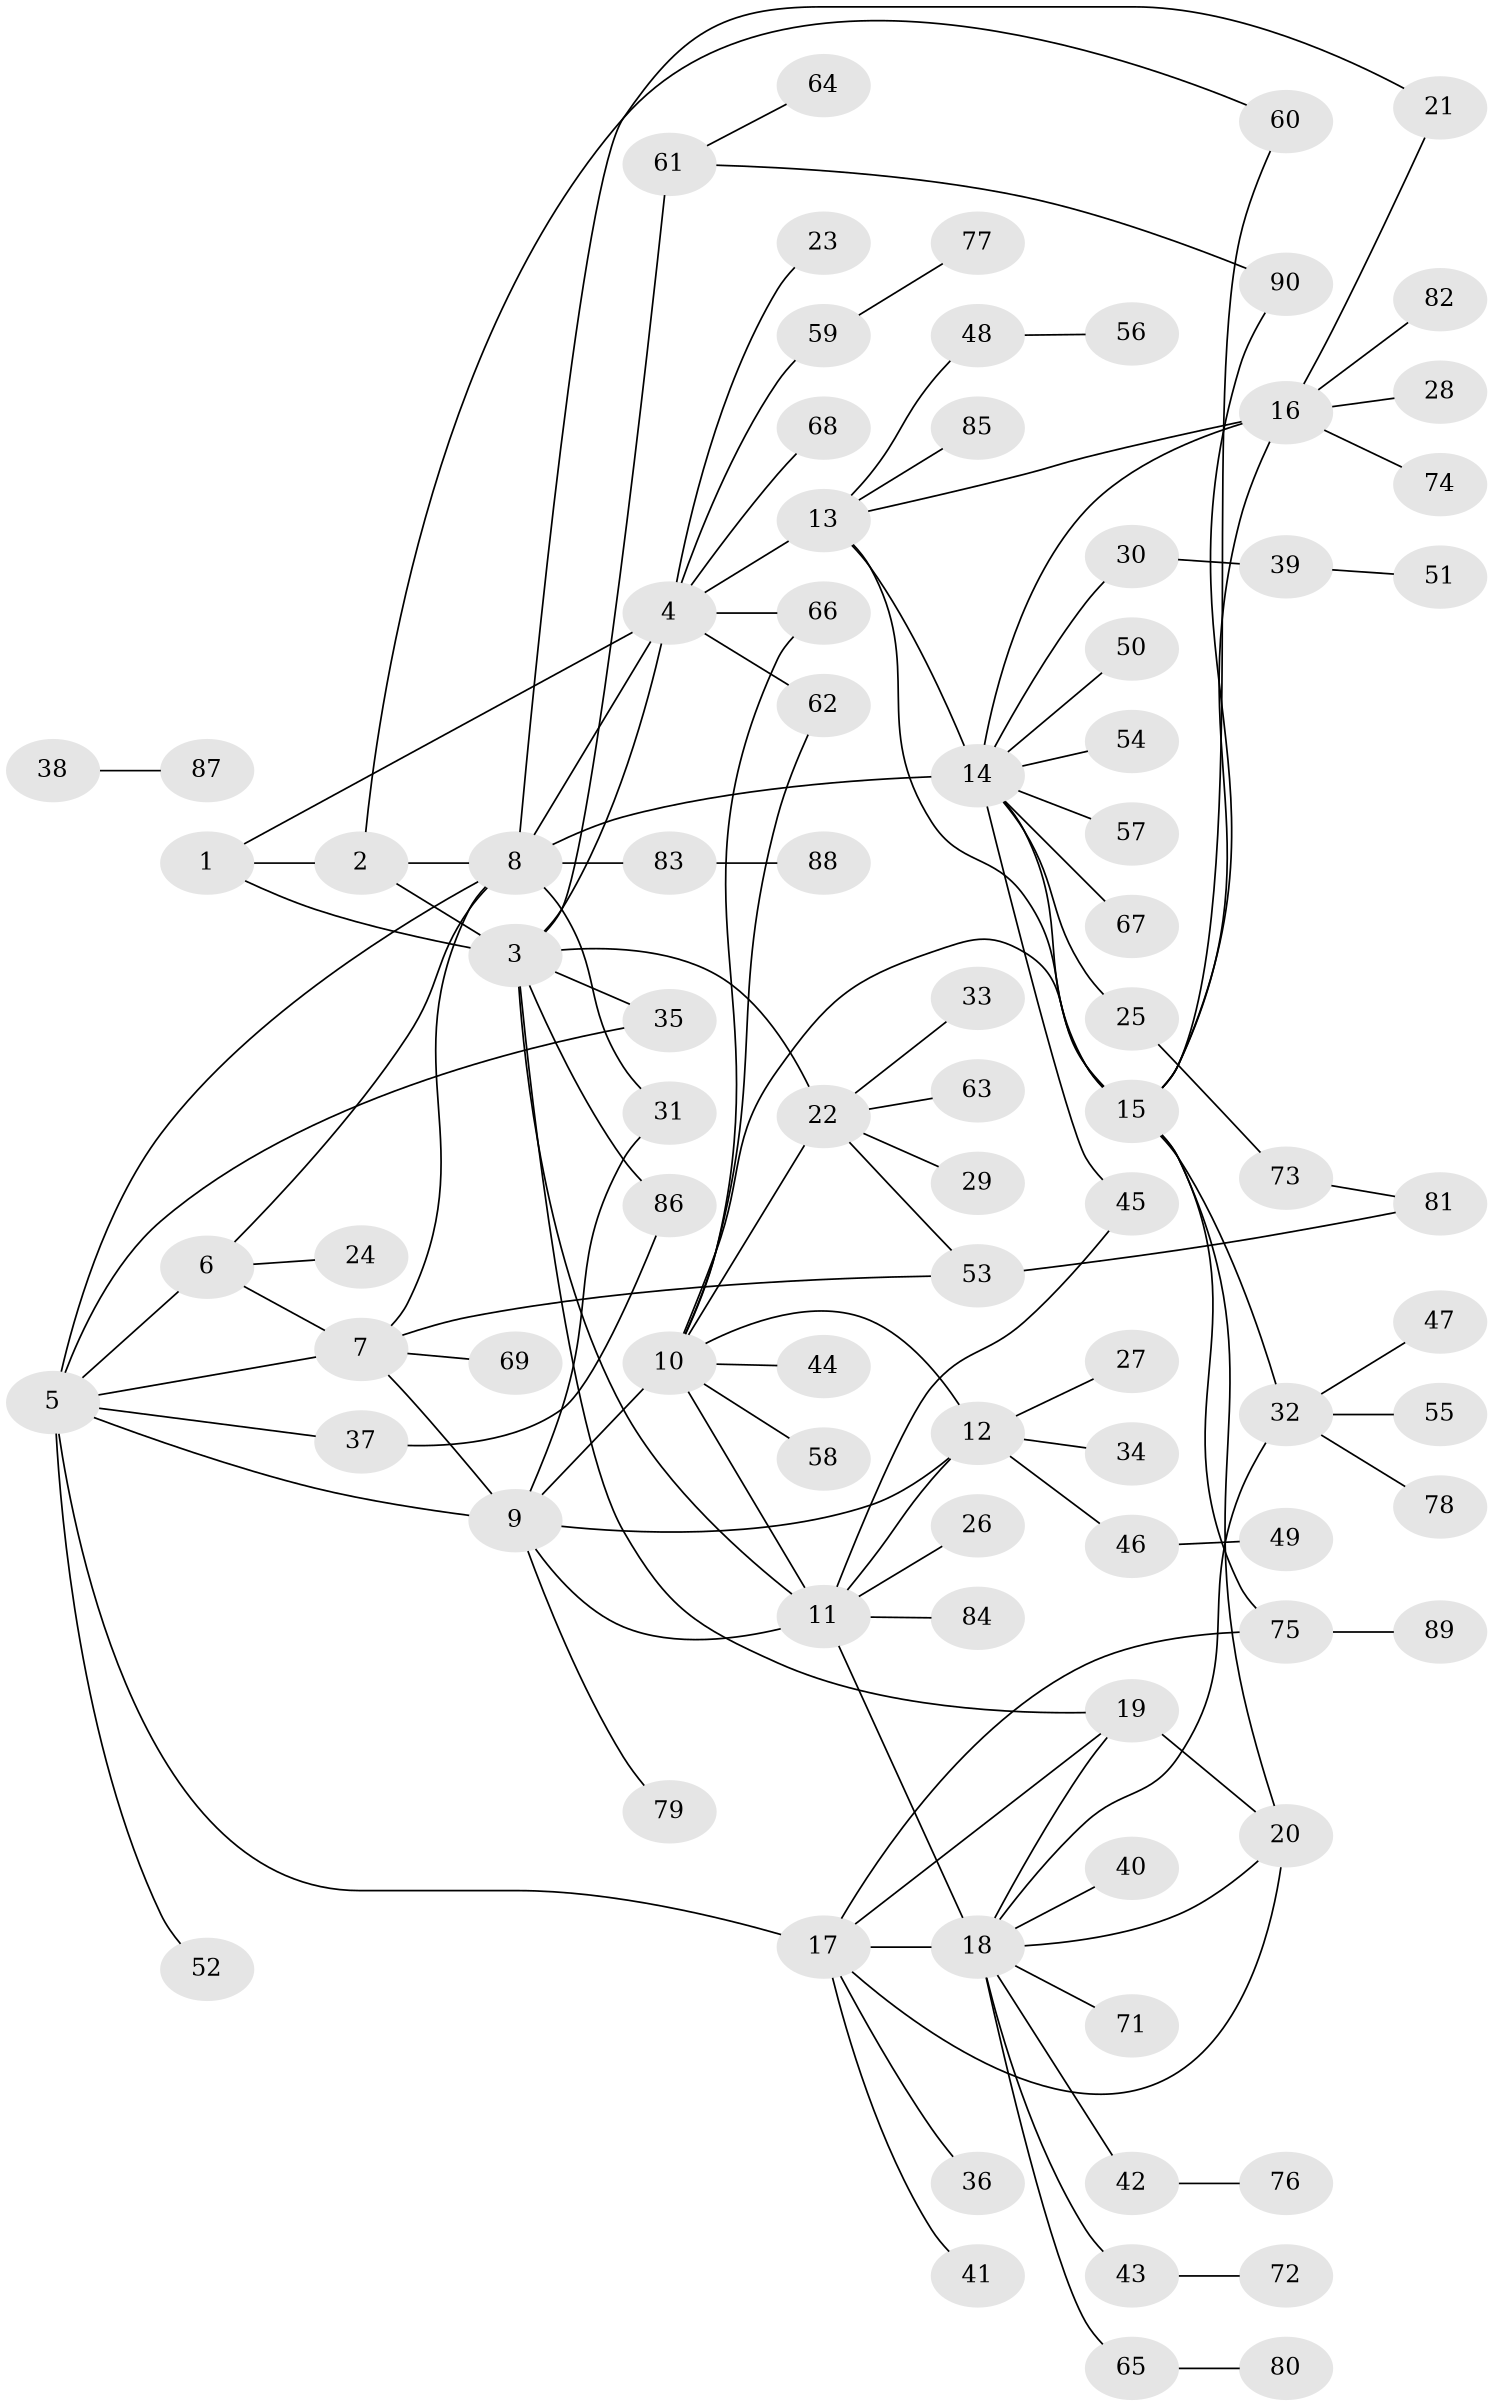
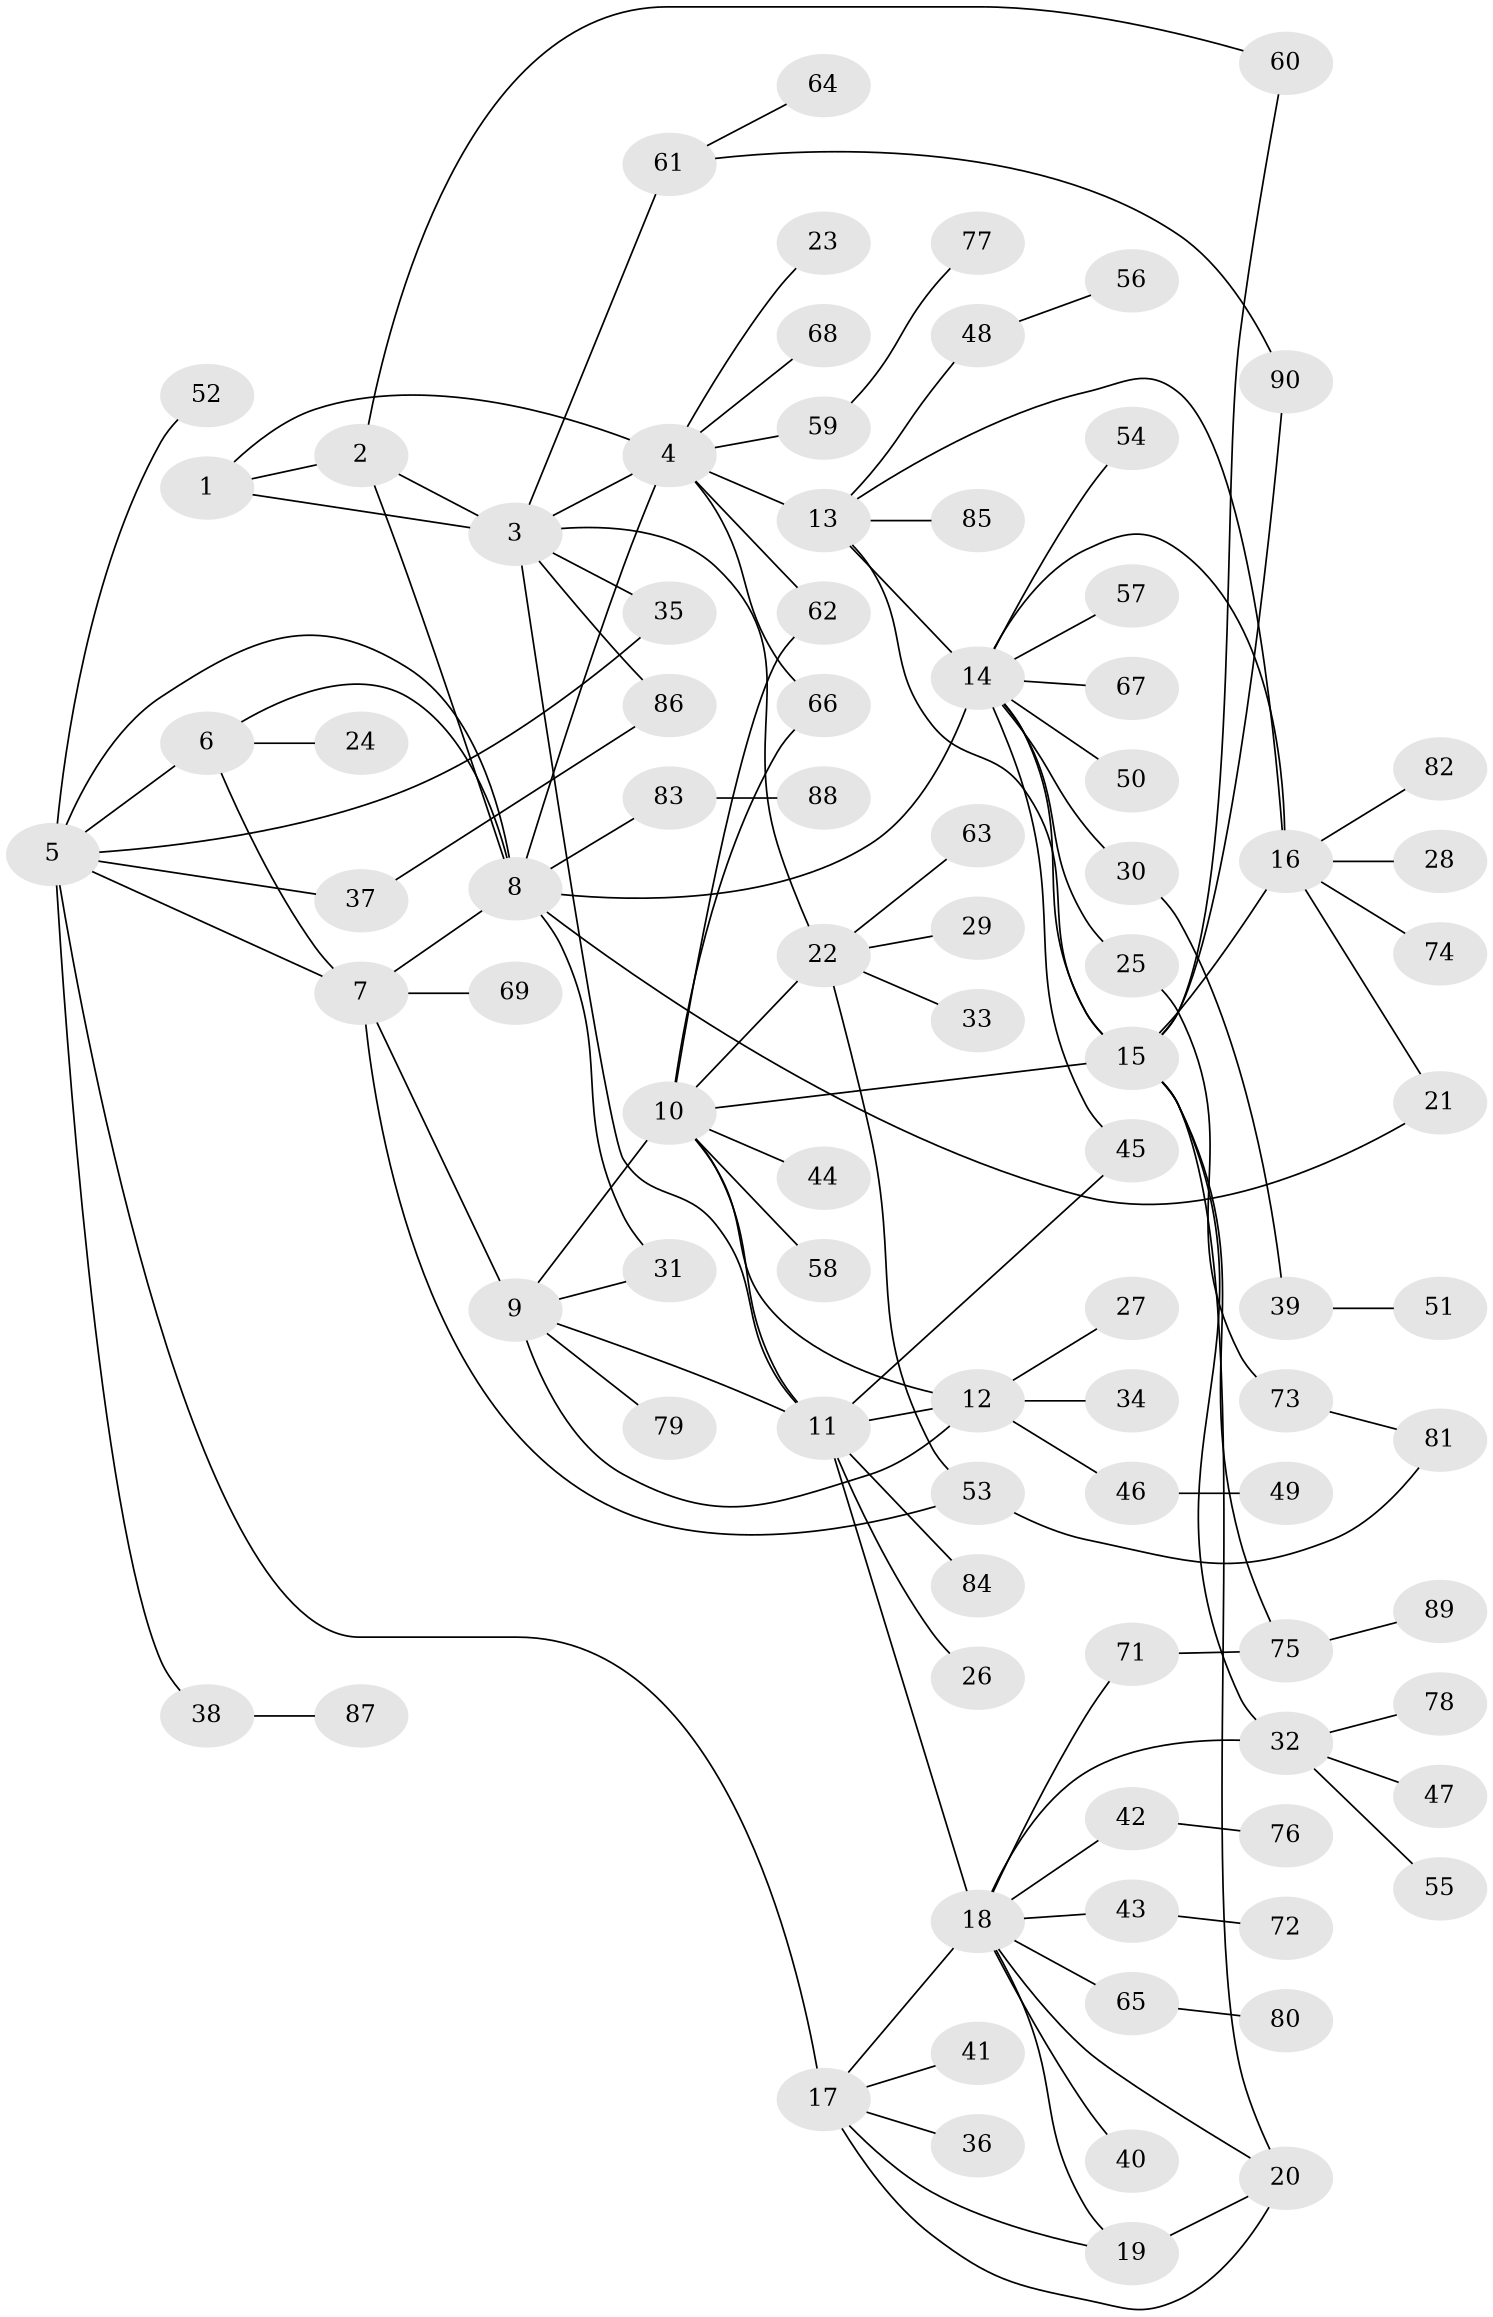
(278, 1479) -> (92, 1294)
(617, 1515) -> none
(994, 1728) -> (1209, 1653)
